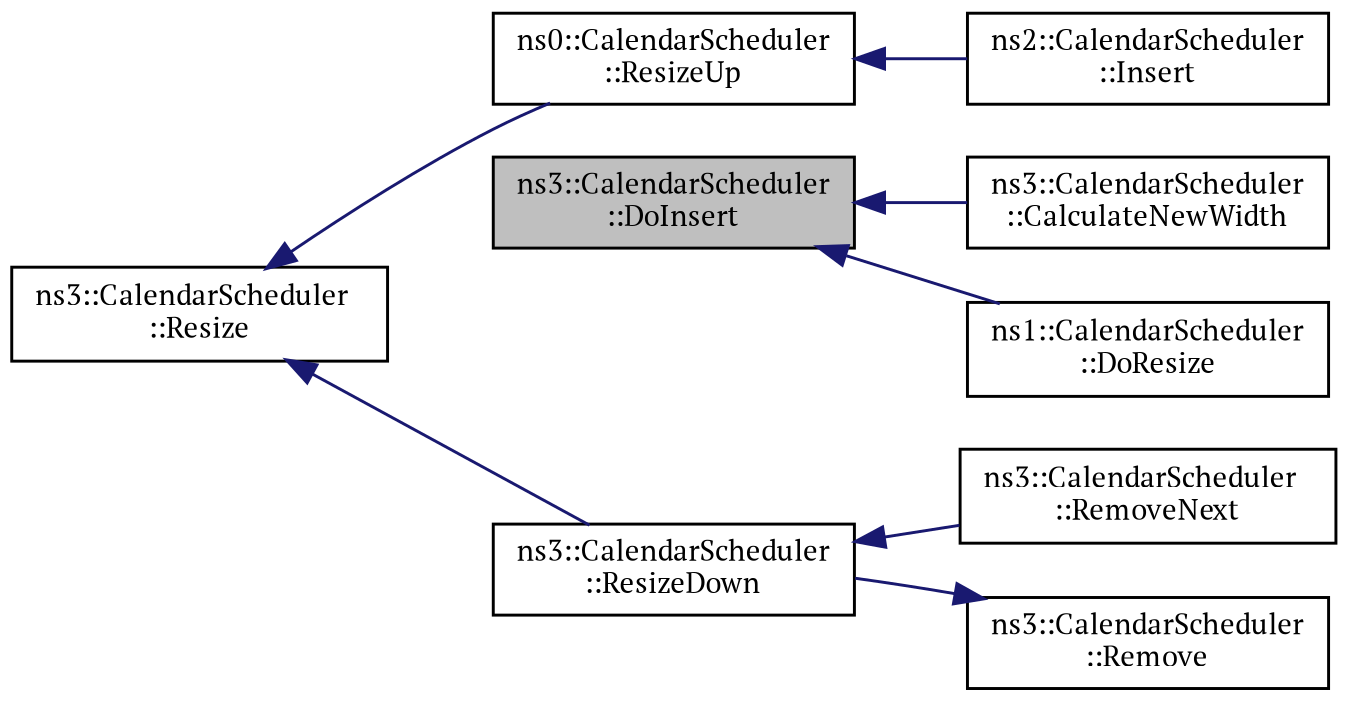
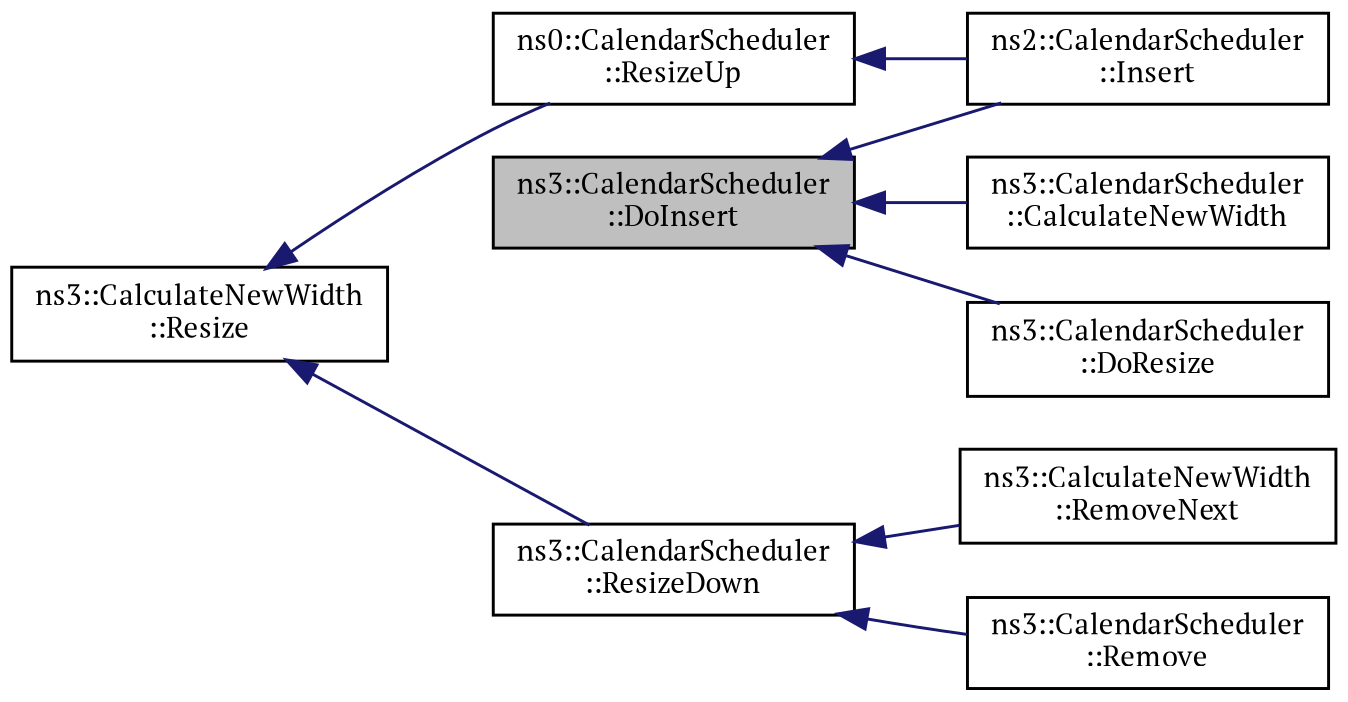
none -> (926, 126)
(200, 314) -> (200, 314)
(1148, 349) -> (1148, 349)
(1148, 496) -> (1148, 496)
(905, 586) -> (917, 627)
